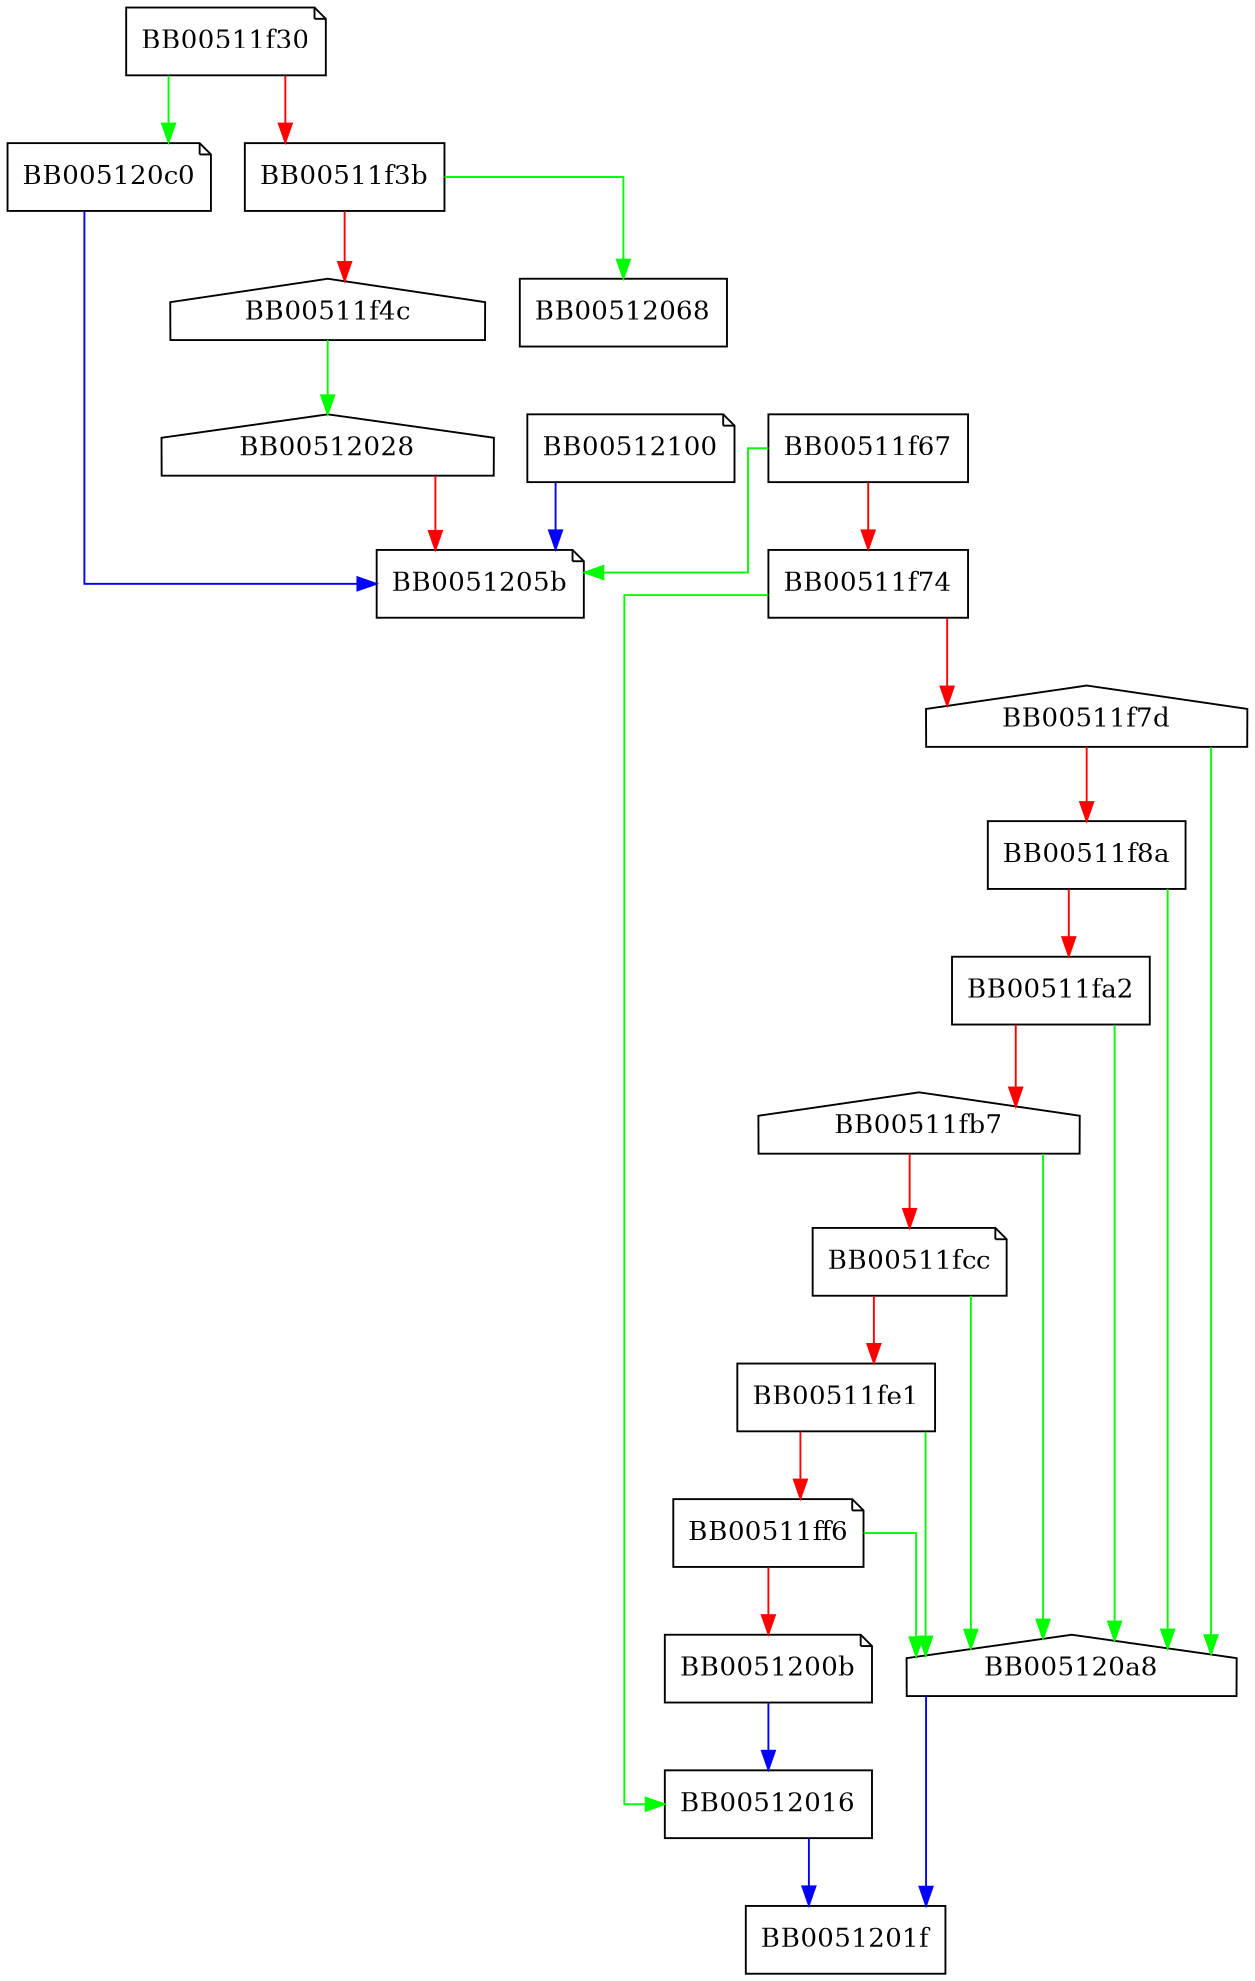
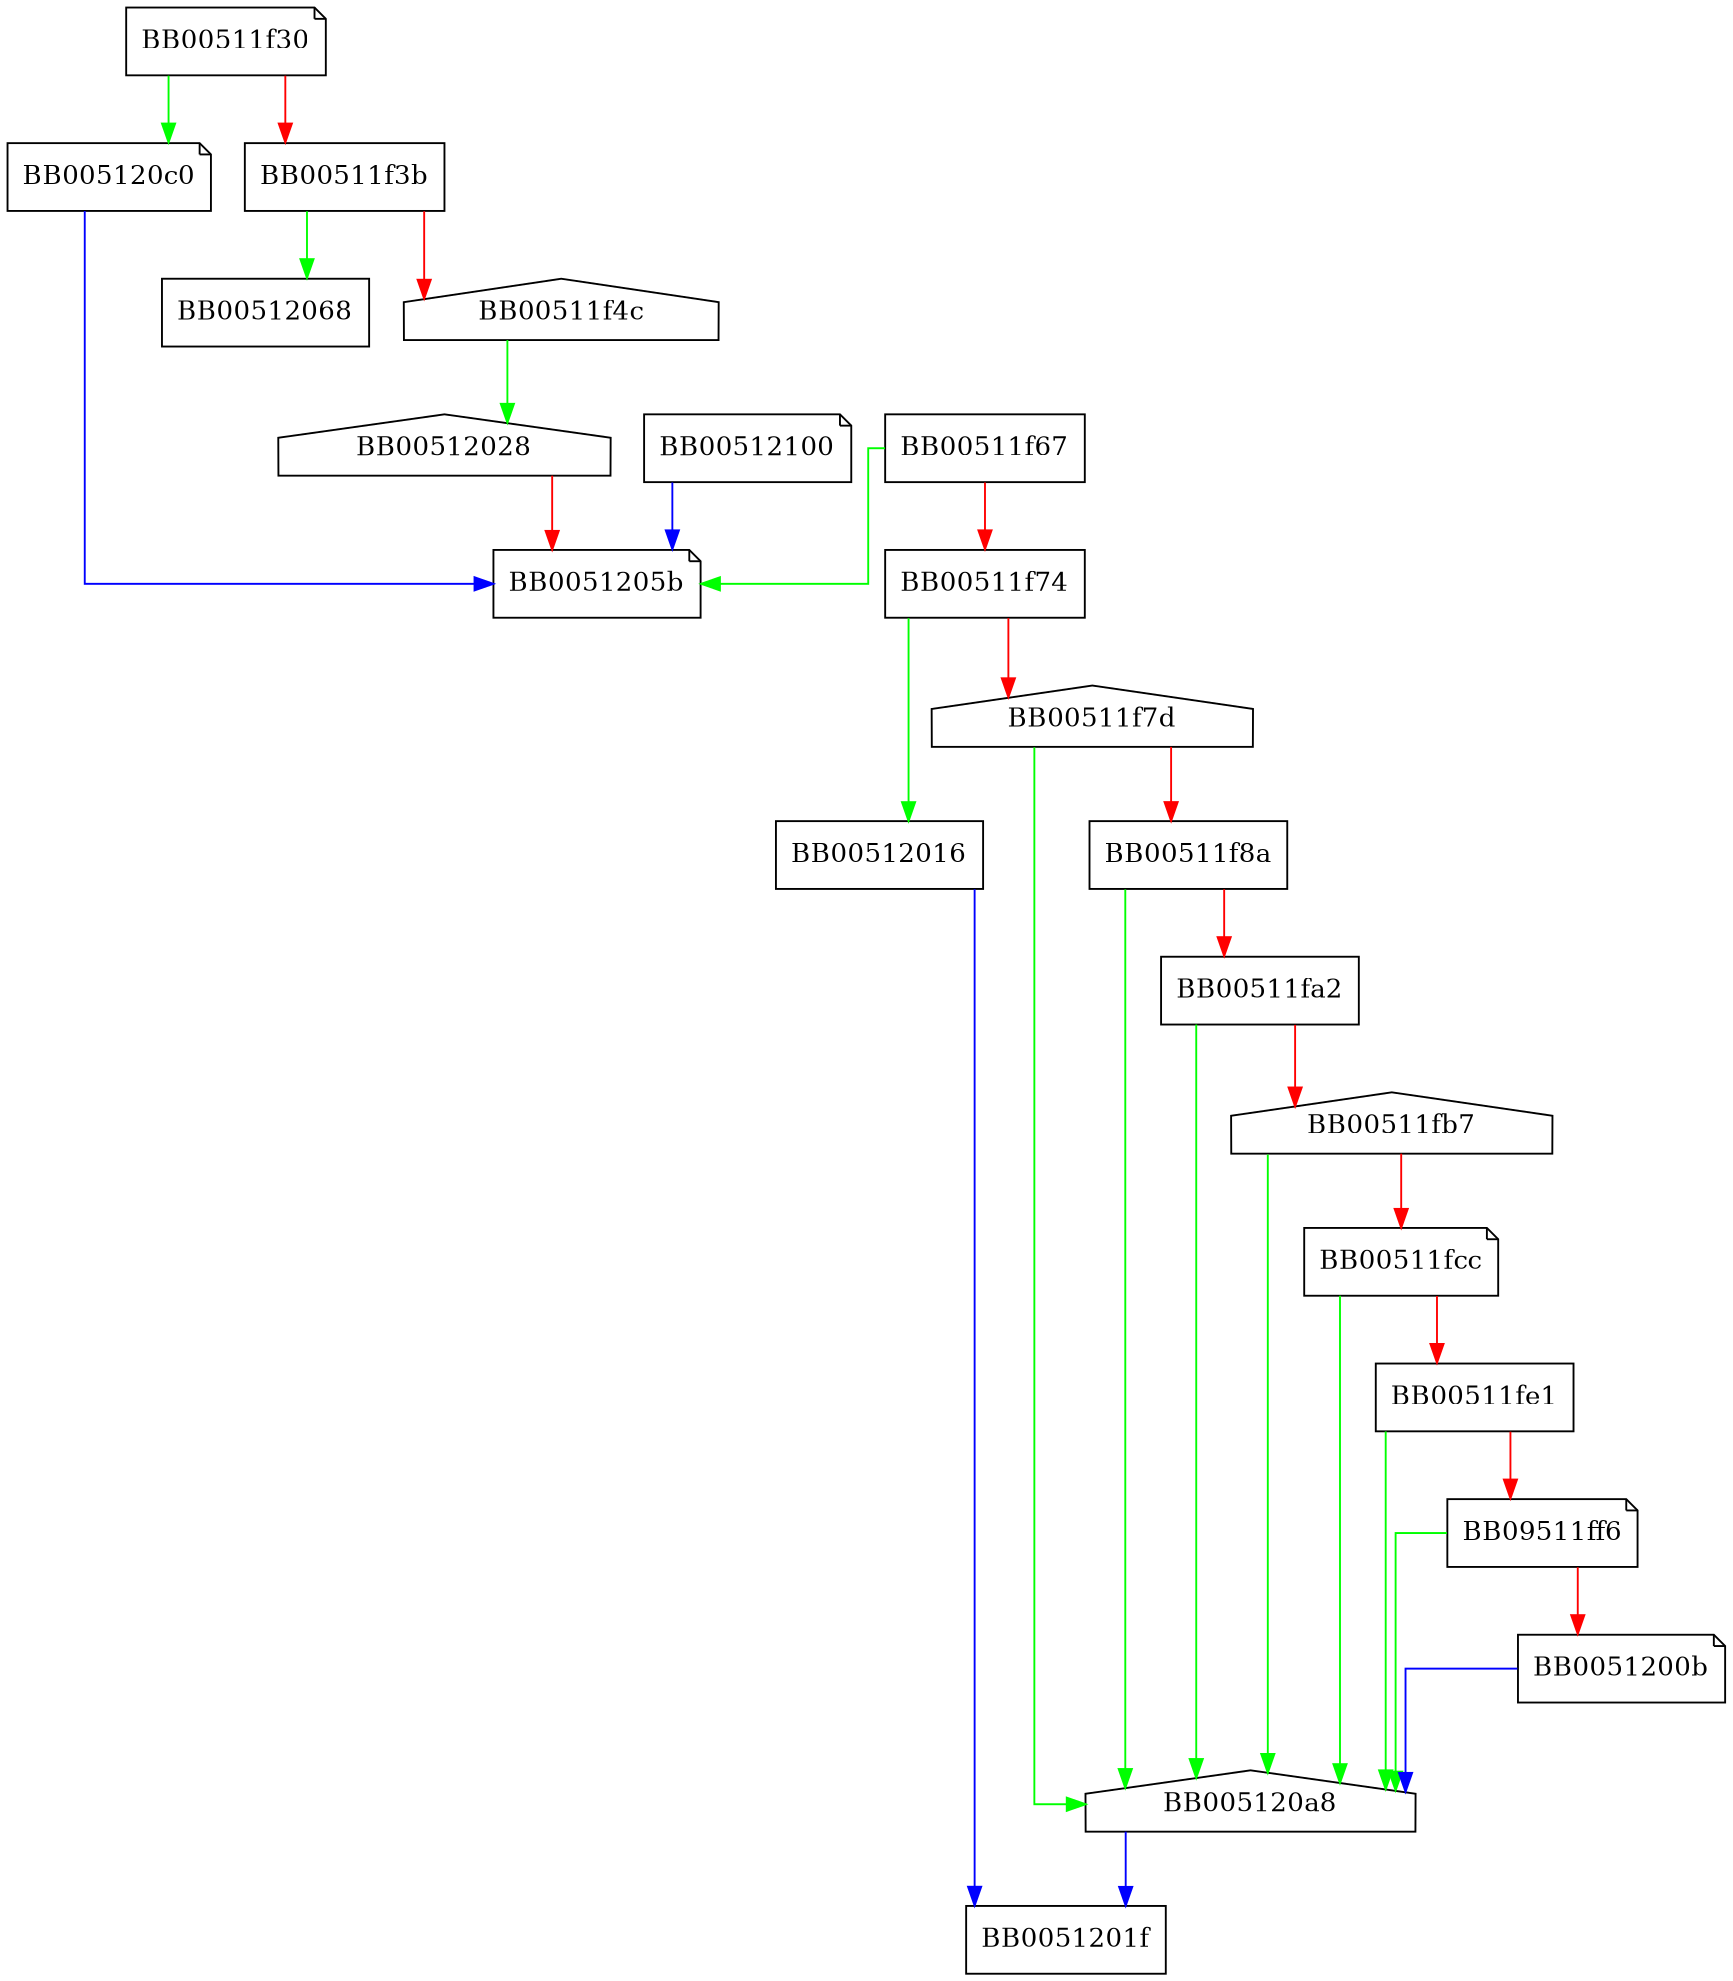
(768, 1533) -> (1542, 1533)
(768, 1727) -> (1409, 1669)
